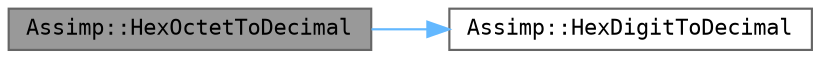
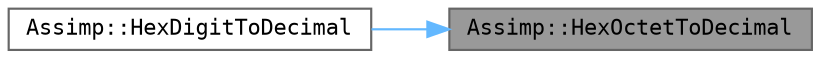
(399, 29) -> (399, 29)
